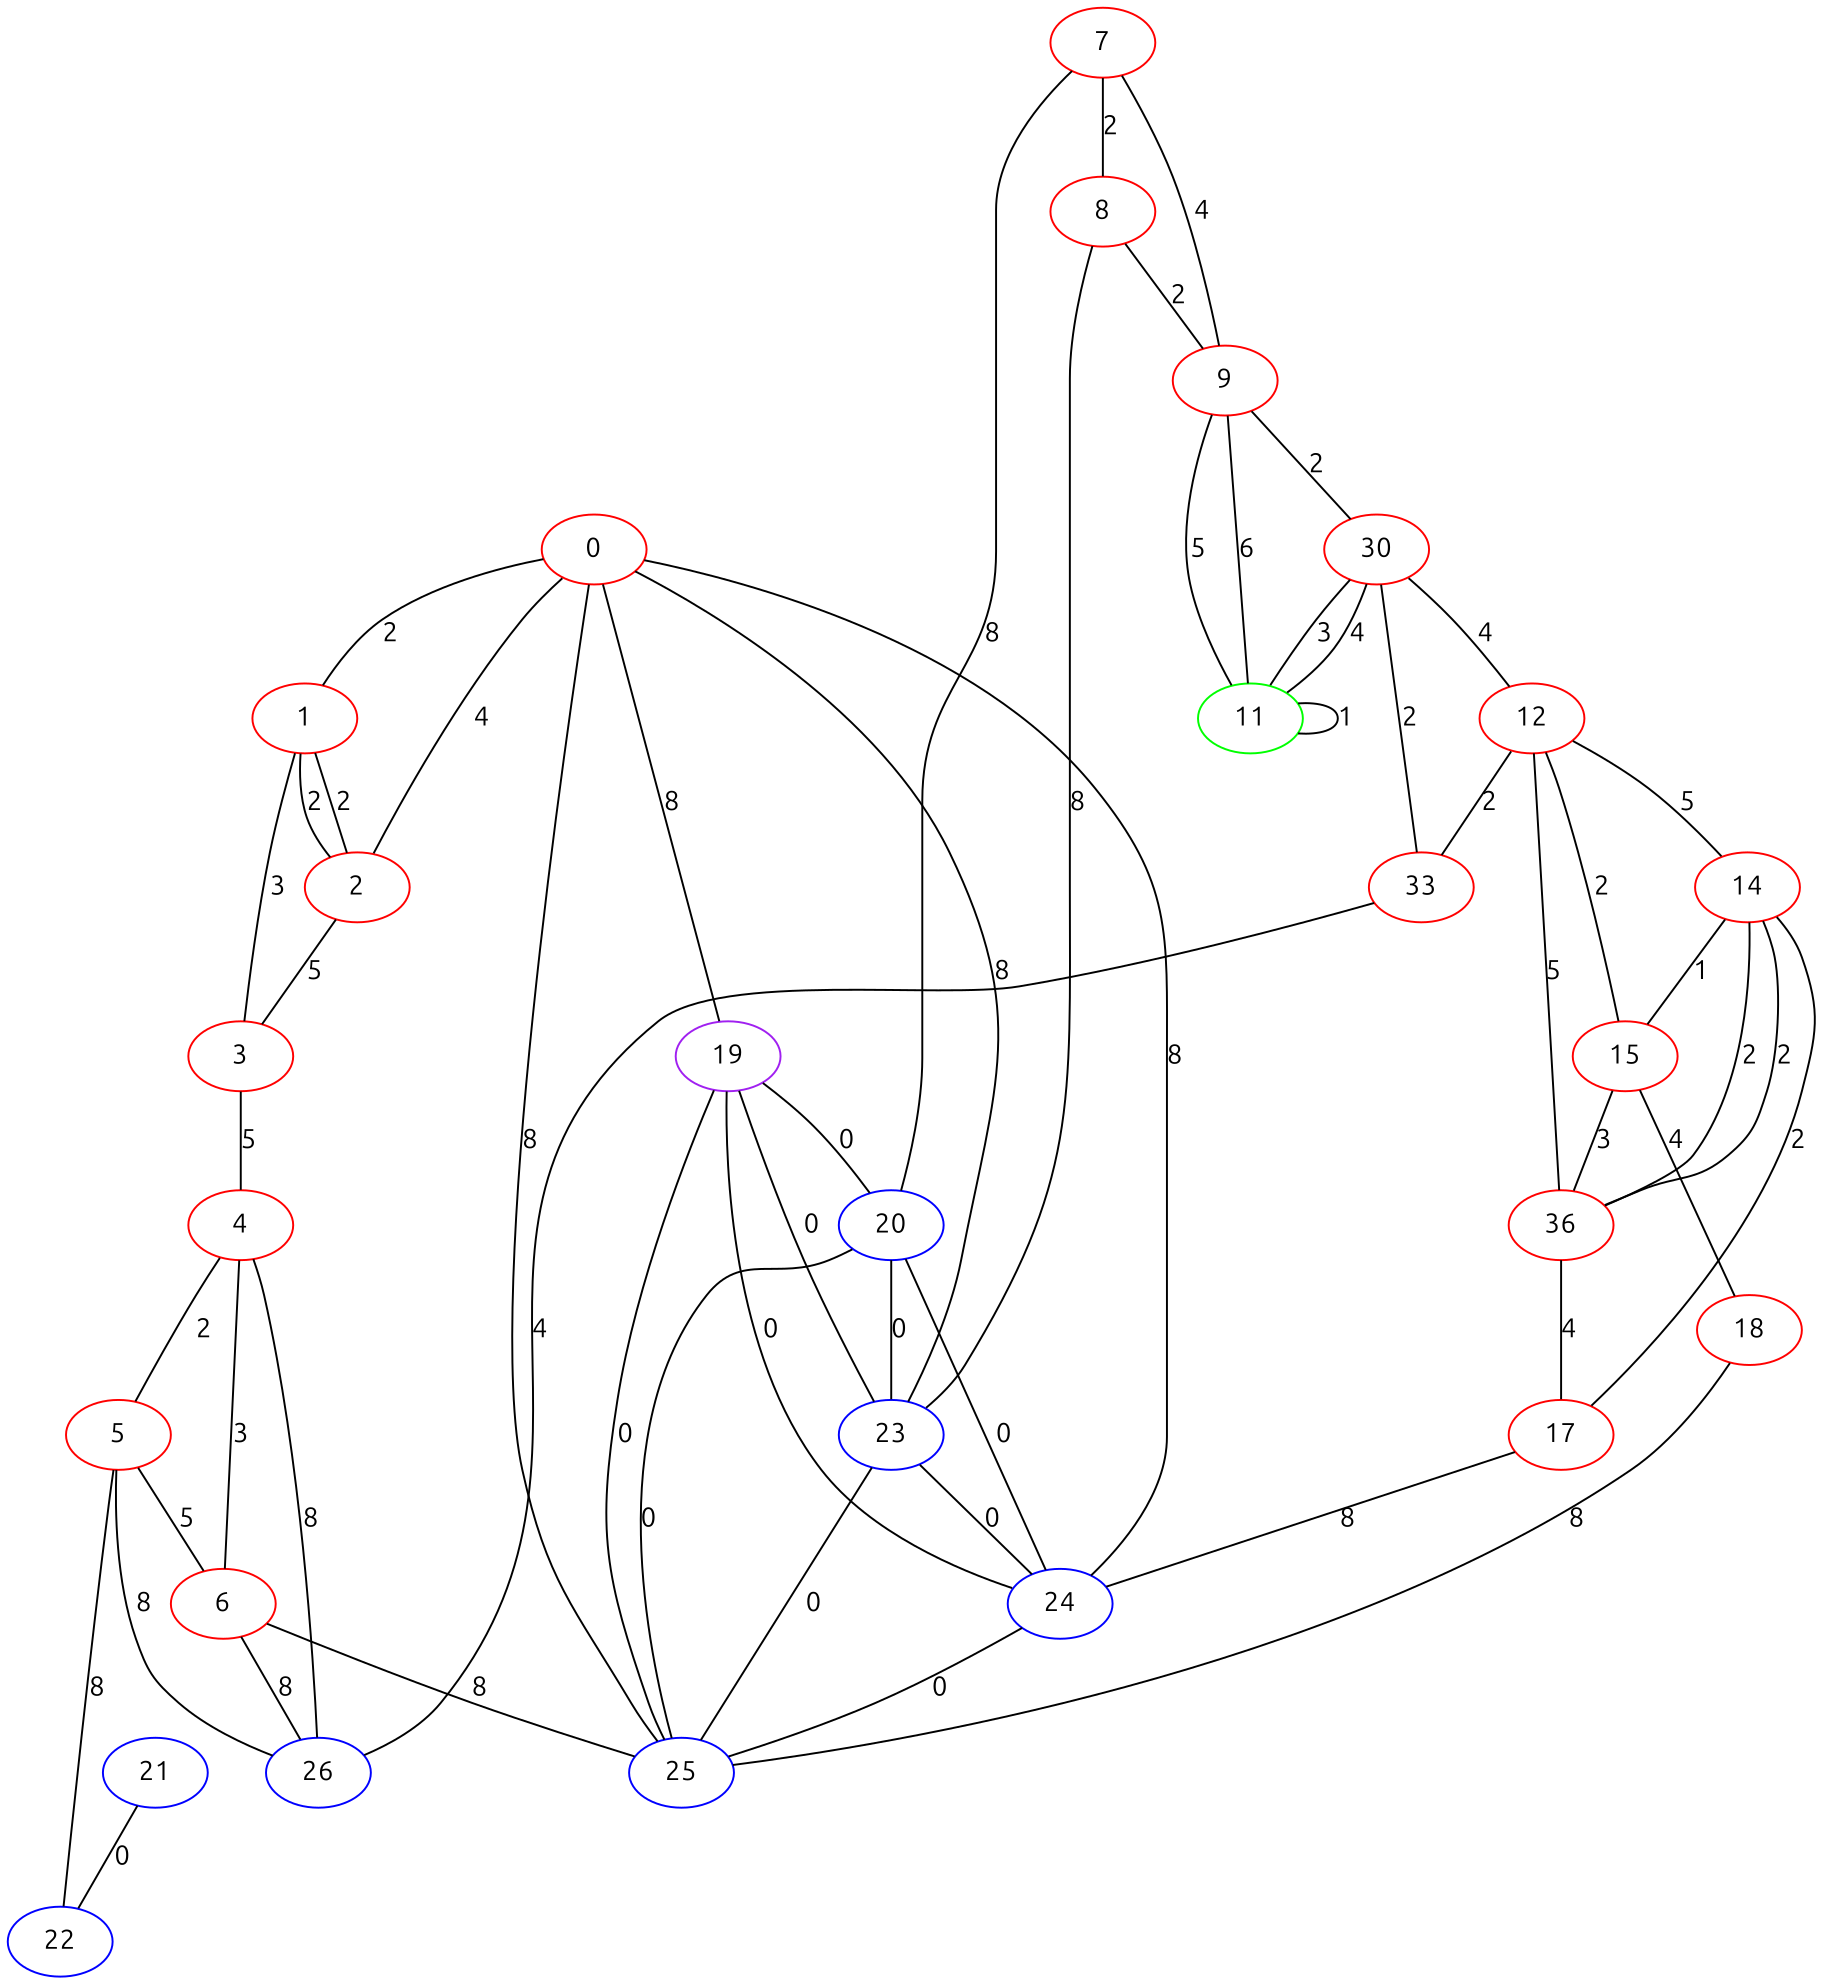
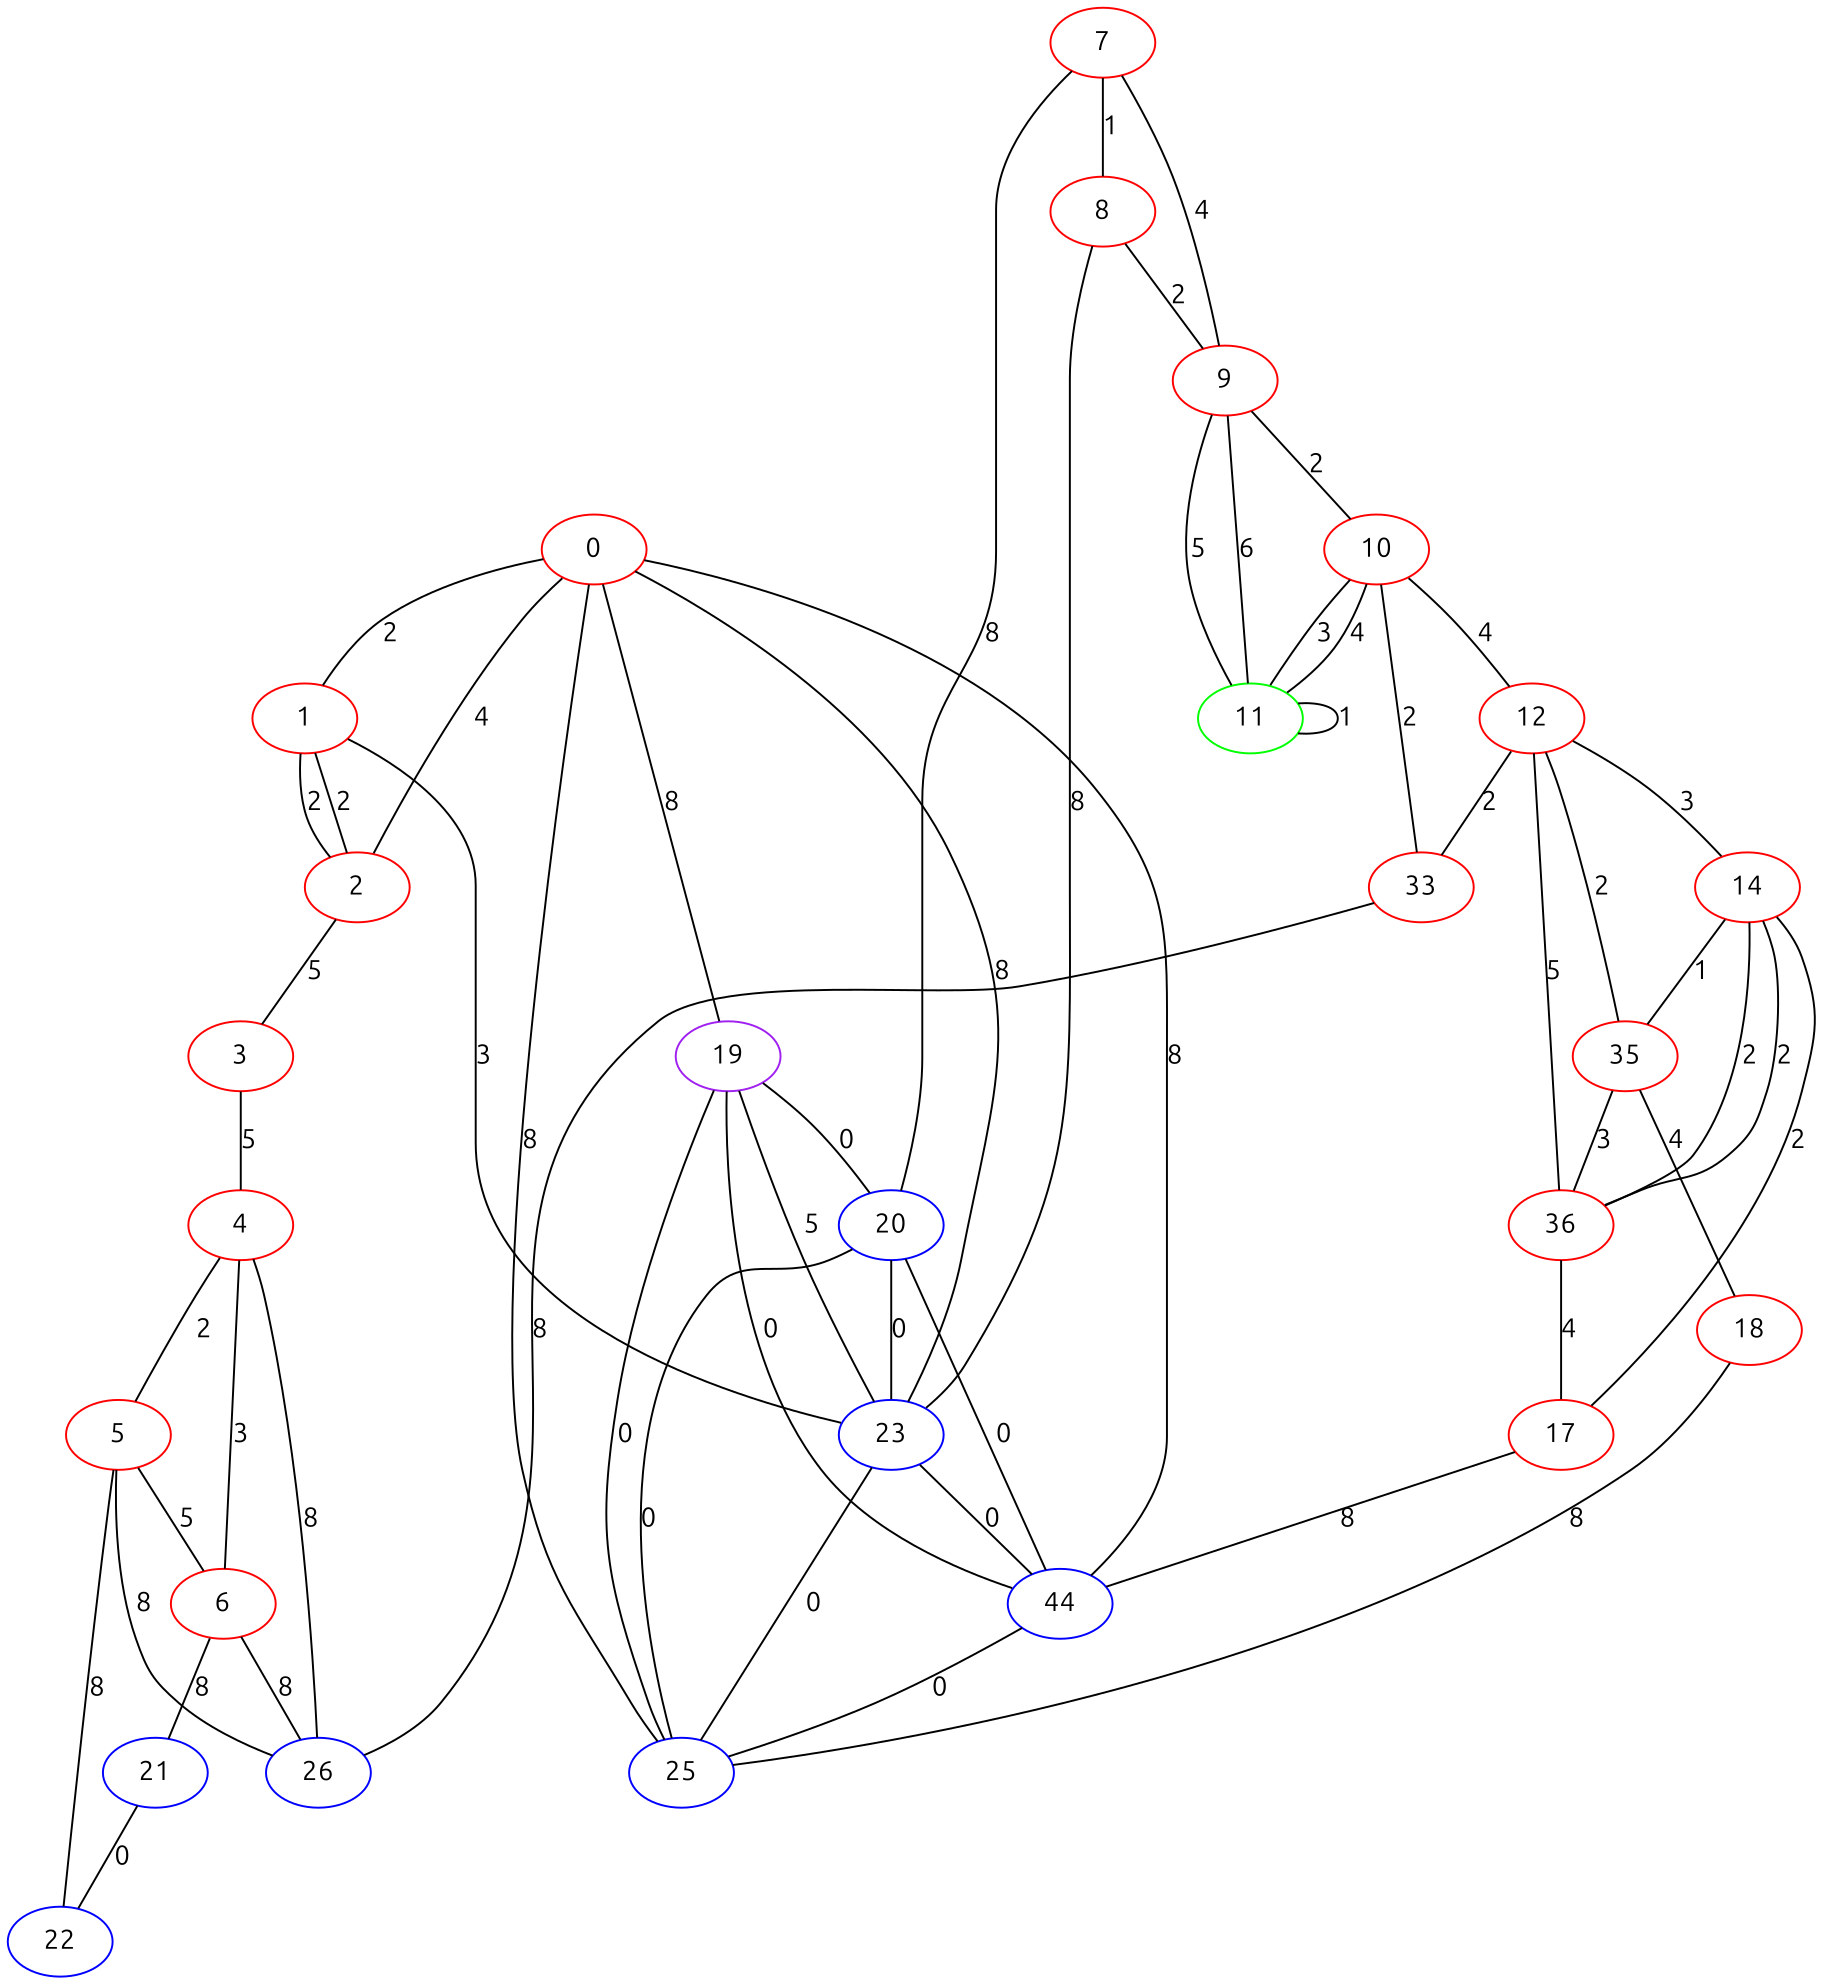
(1112, 127) -> (1112, 127)
(1377, 549) -> (1377, 549)
(1688, 803) -> (1688, 803)
(264, 886) -> (479, 1159)
(1625, 1056) -> (1625, 1056)
(813, 1225) -> (813, 1225)
(541, 1330) -> (541, 1330)
(1060, 1604) -> (1060, 1604)
(458, 1698) -> (189, 1689)
